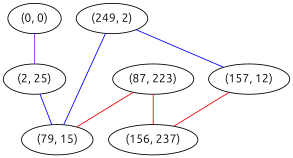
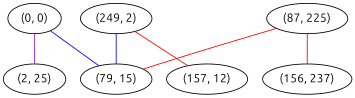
(180, 49) -> (161, 49)
(153, 79) -> (307, 19)
(46, 109) -> (75, 48)
(202, 109) -> none
